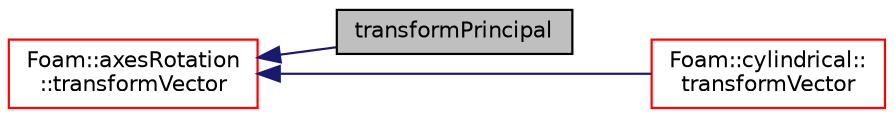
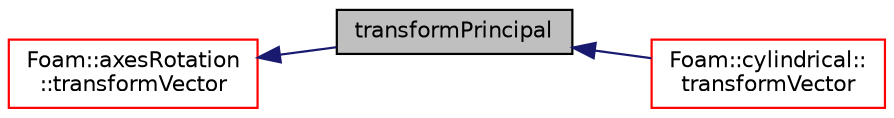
(466, 74) -> (623, 54)
